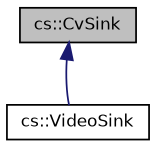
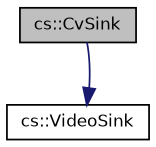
(67, 83) -> (90, 65)
